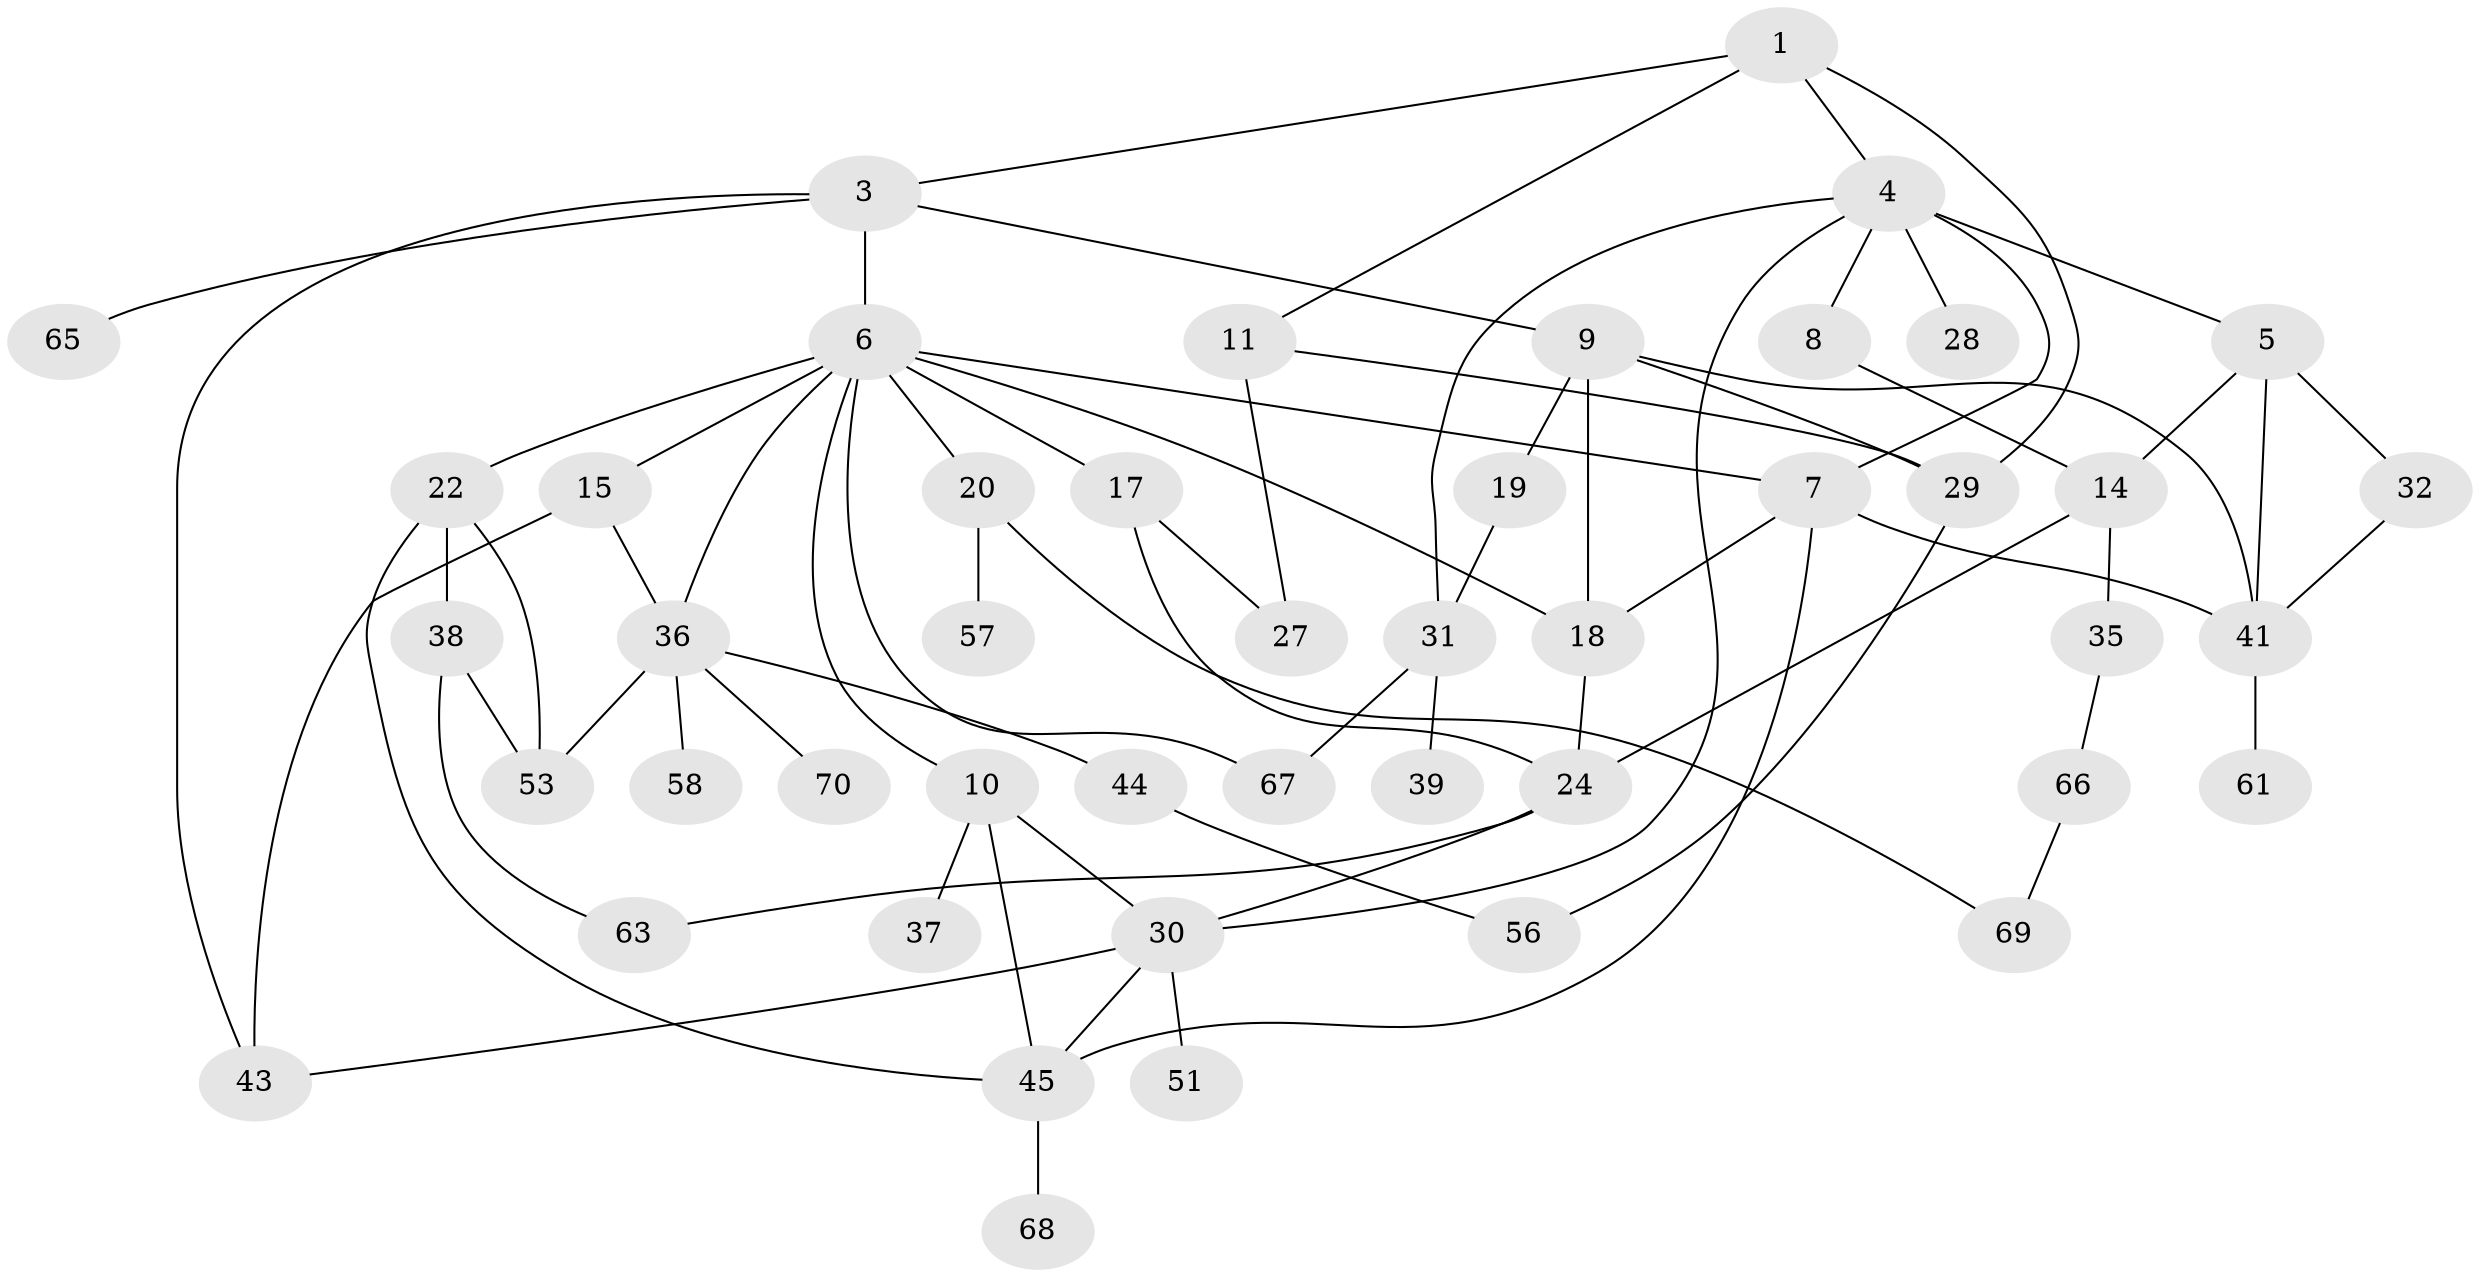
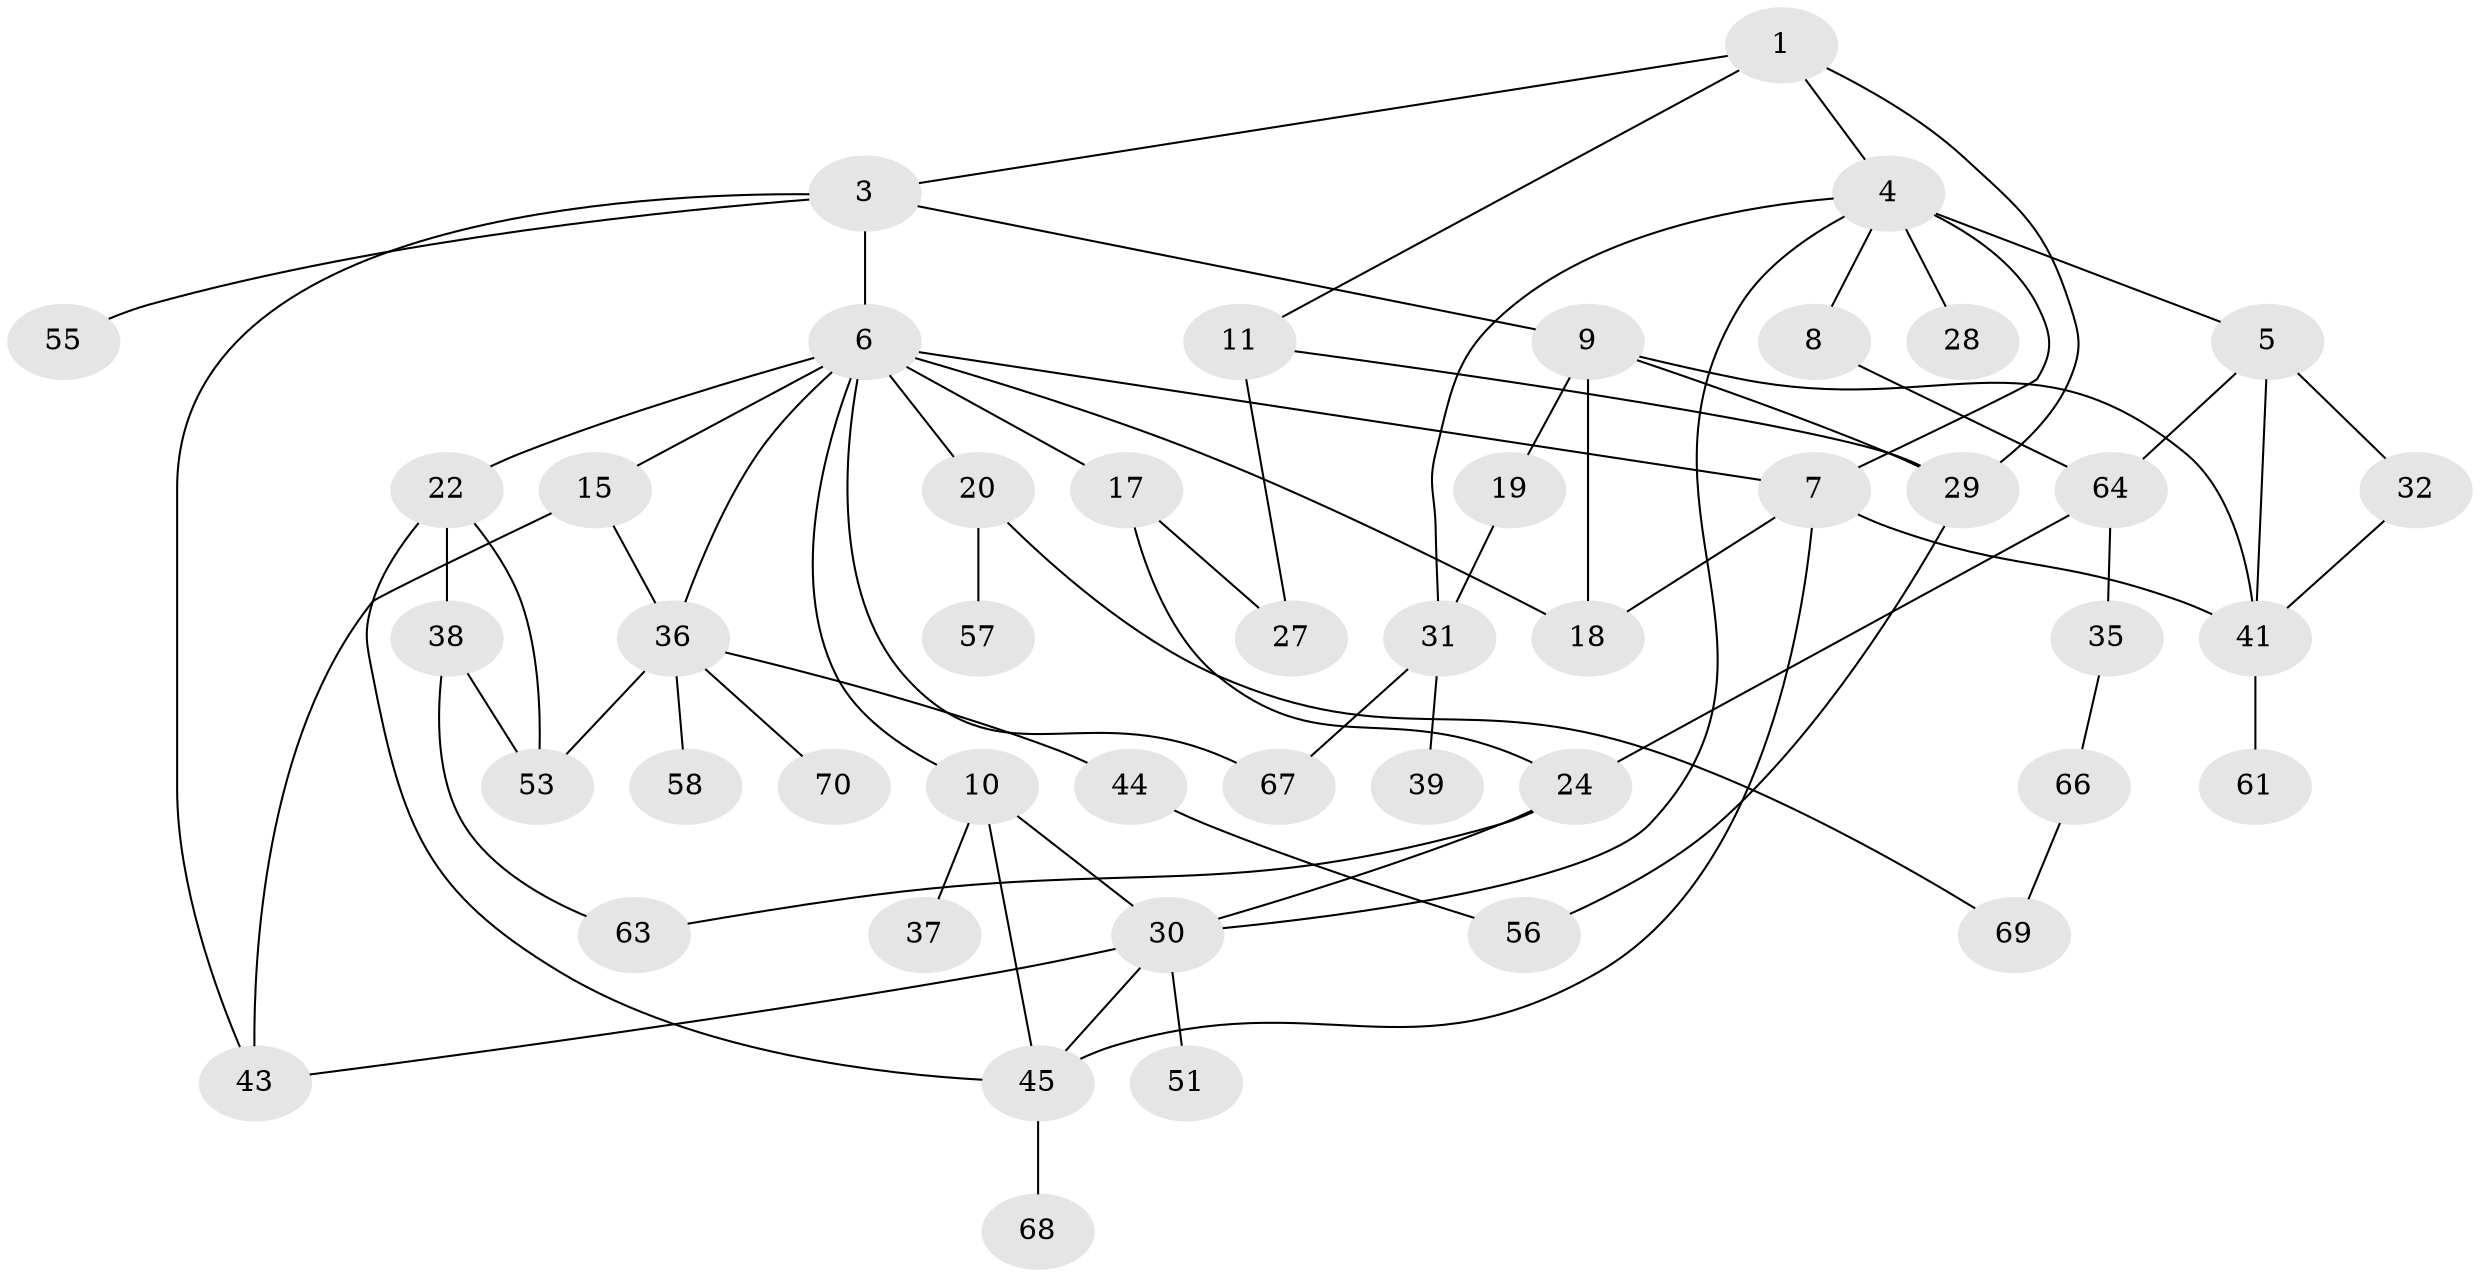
(64, 342) -> (64, 342)
(2111, 490) -> (2111, 490)
(1582, 713) -> none
